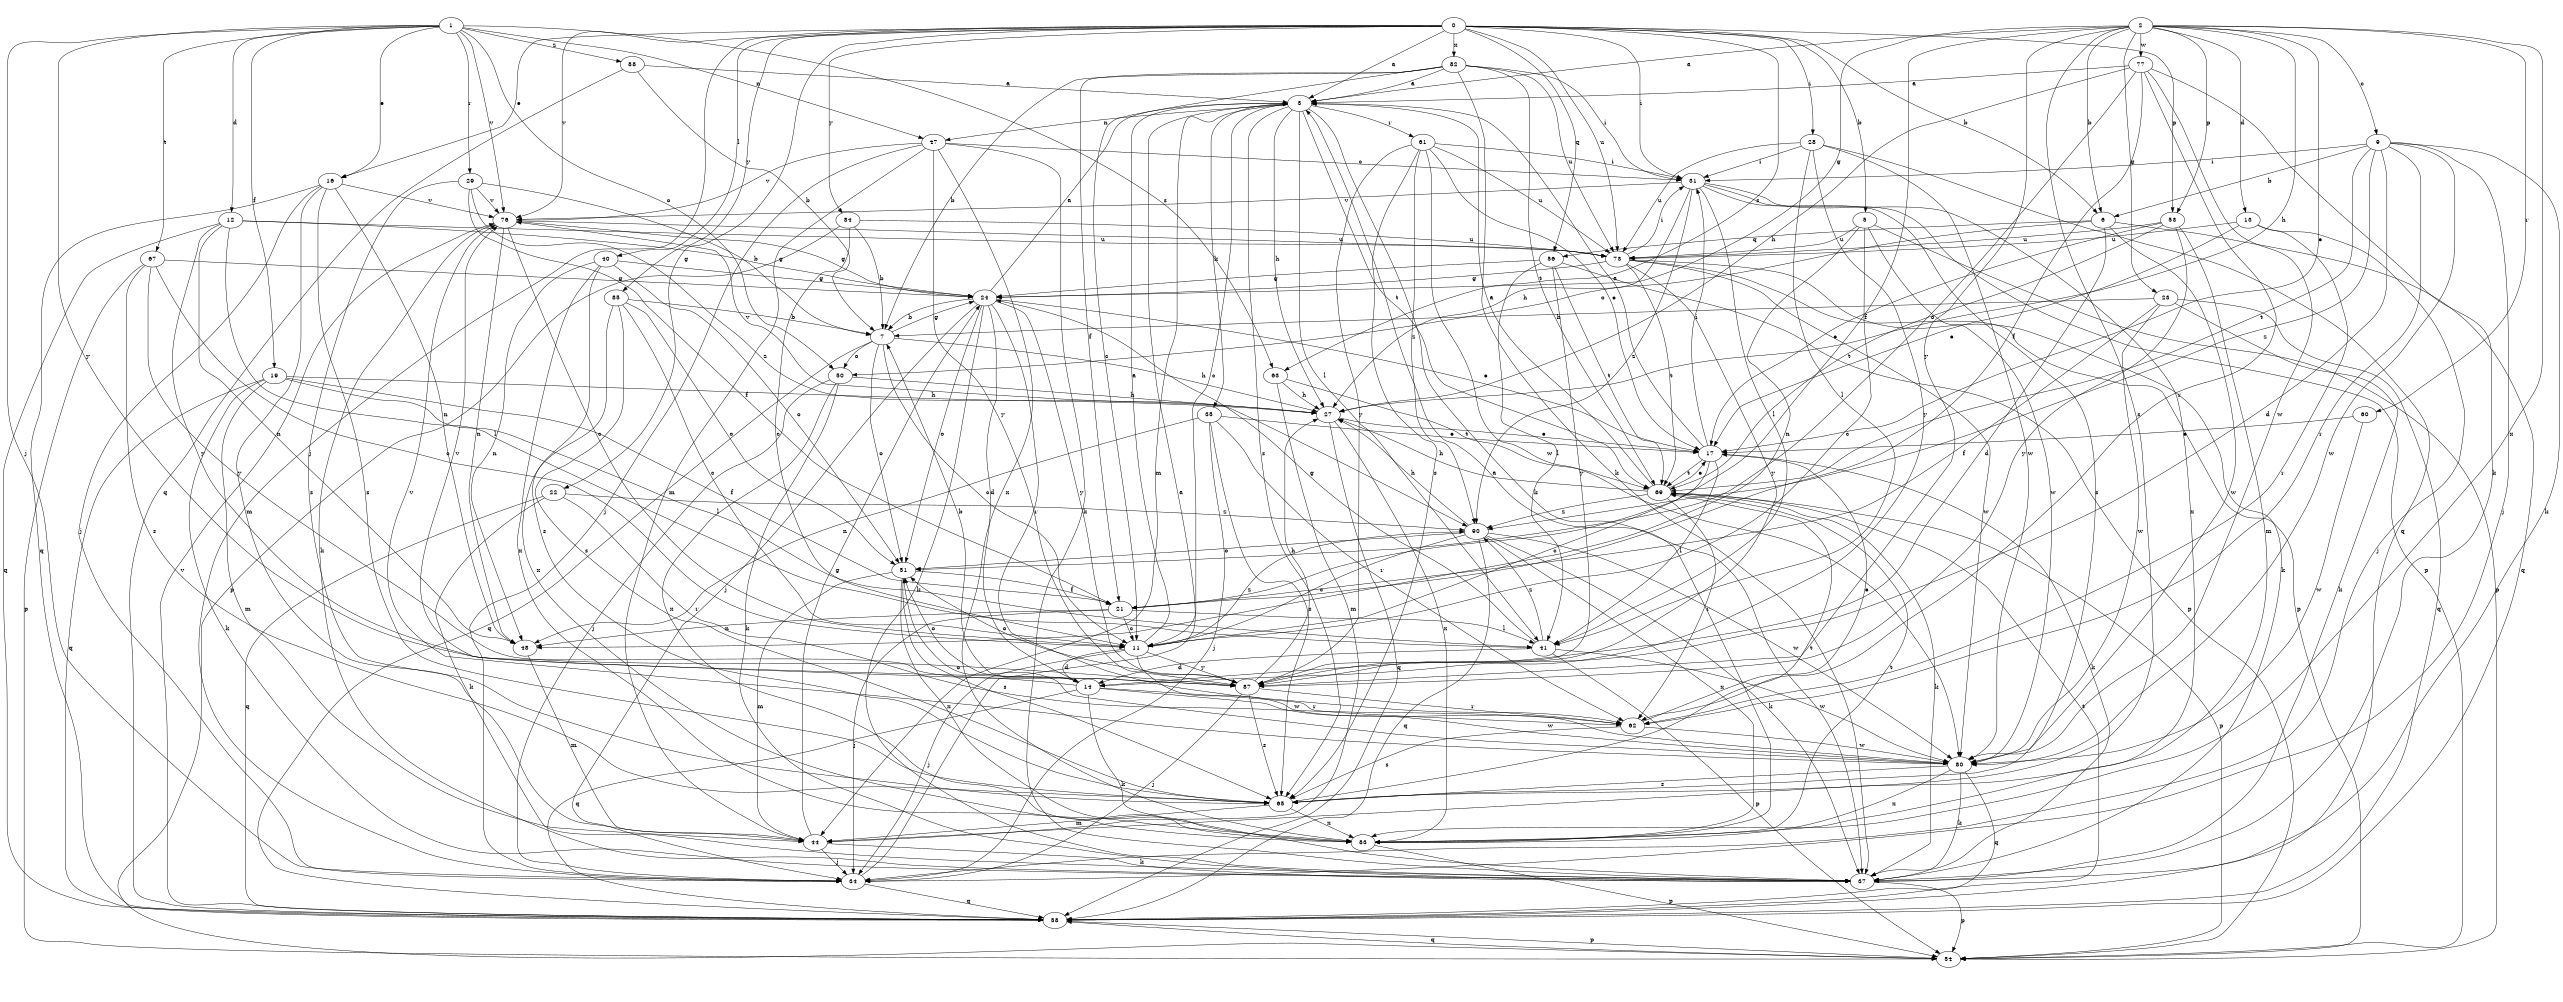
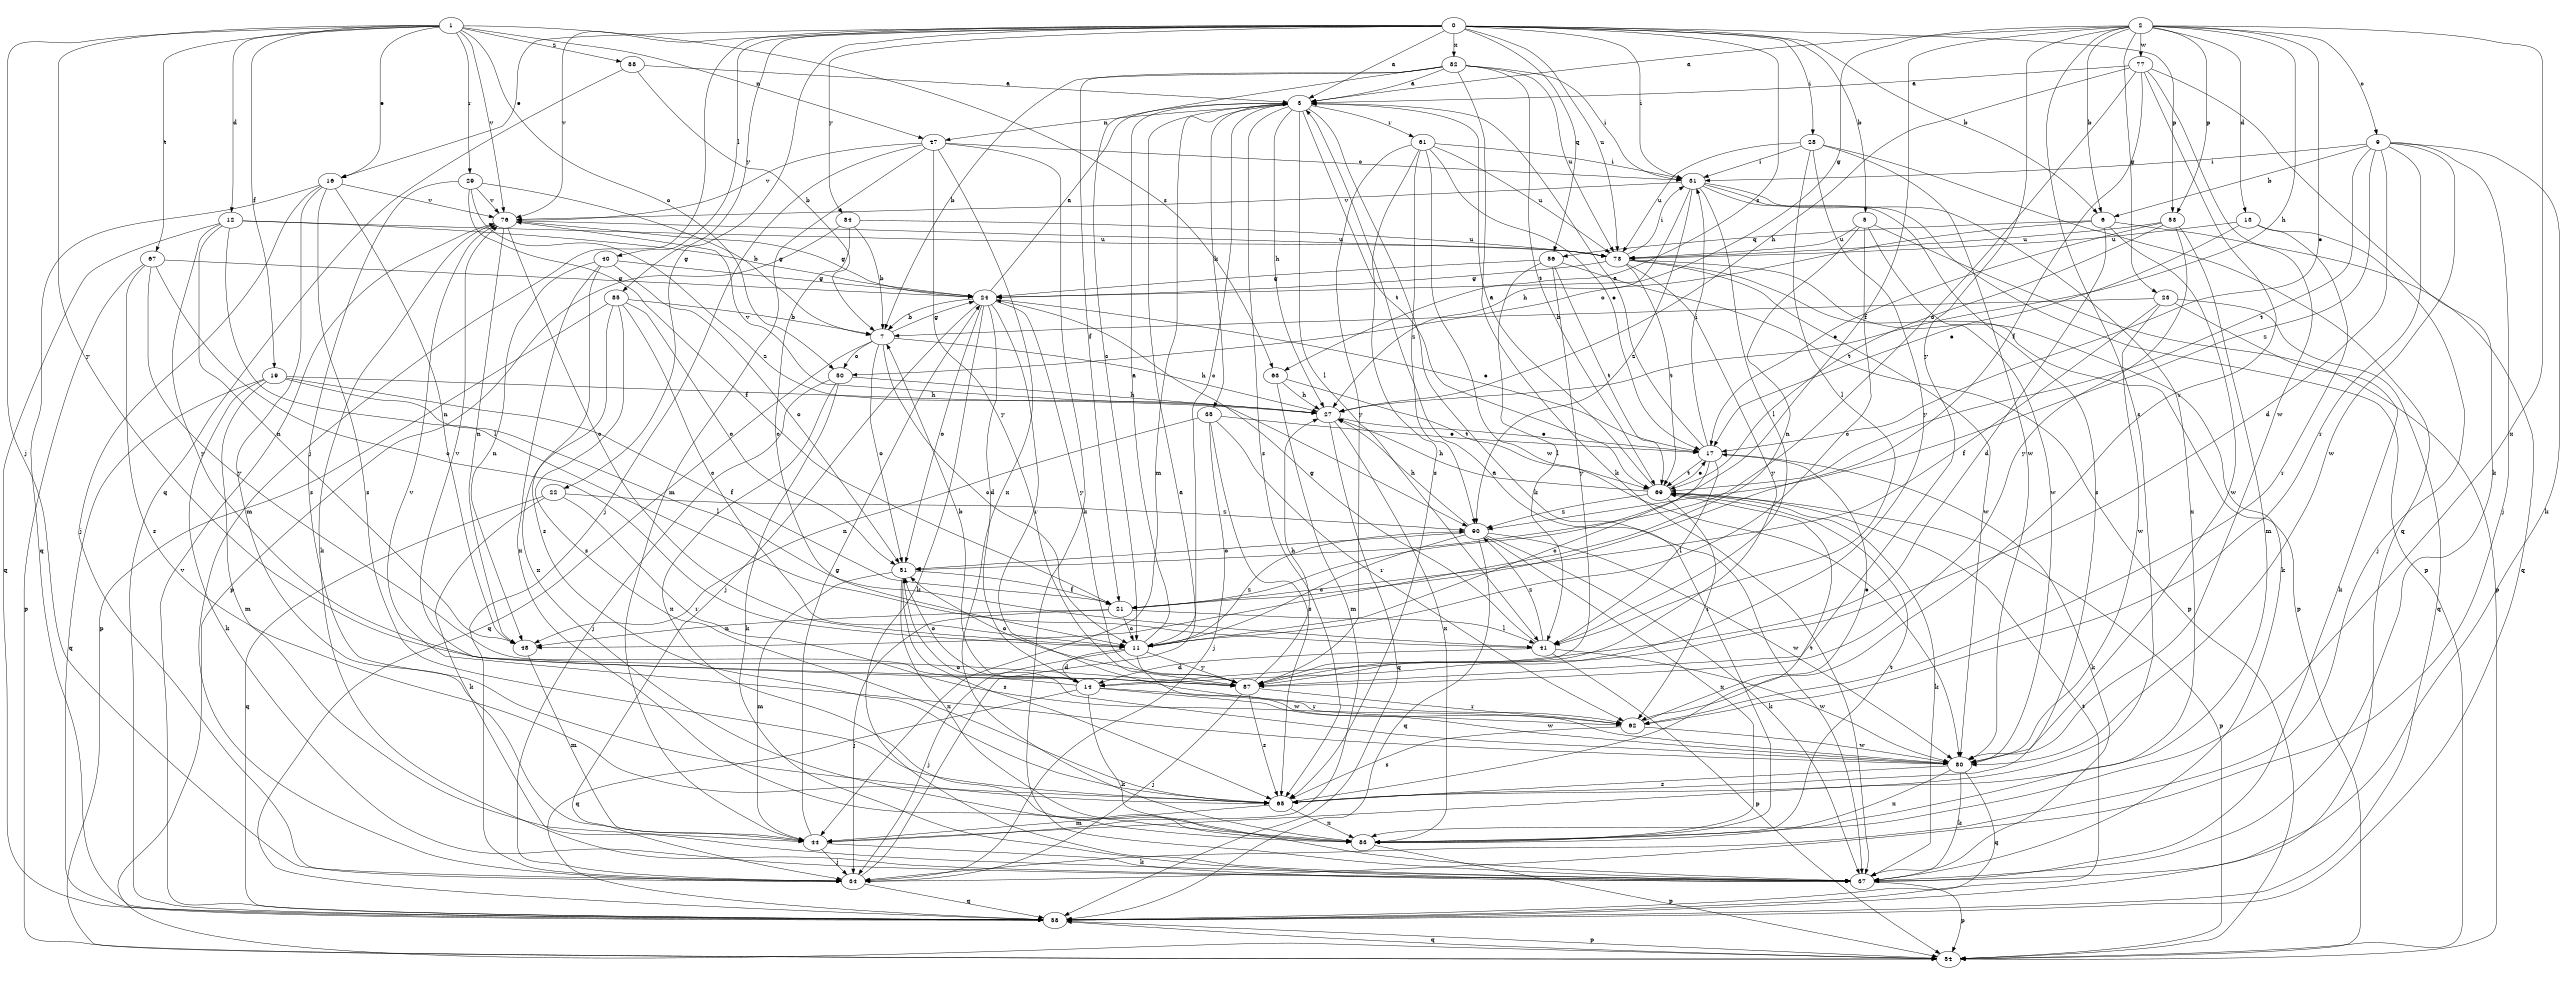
(2365, 415) -> none
none -> (72, 910)
